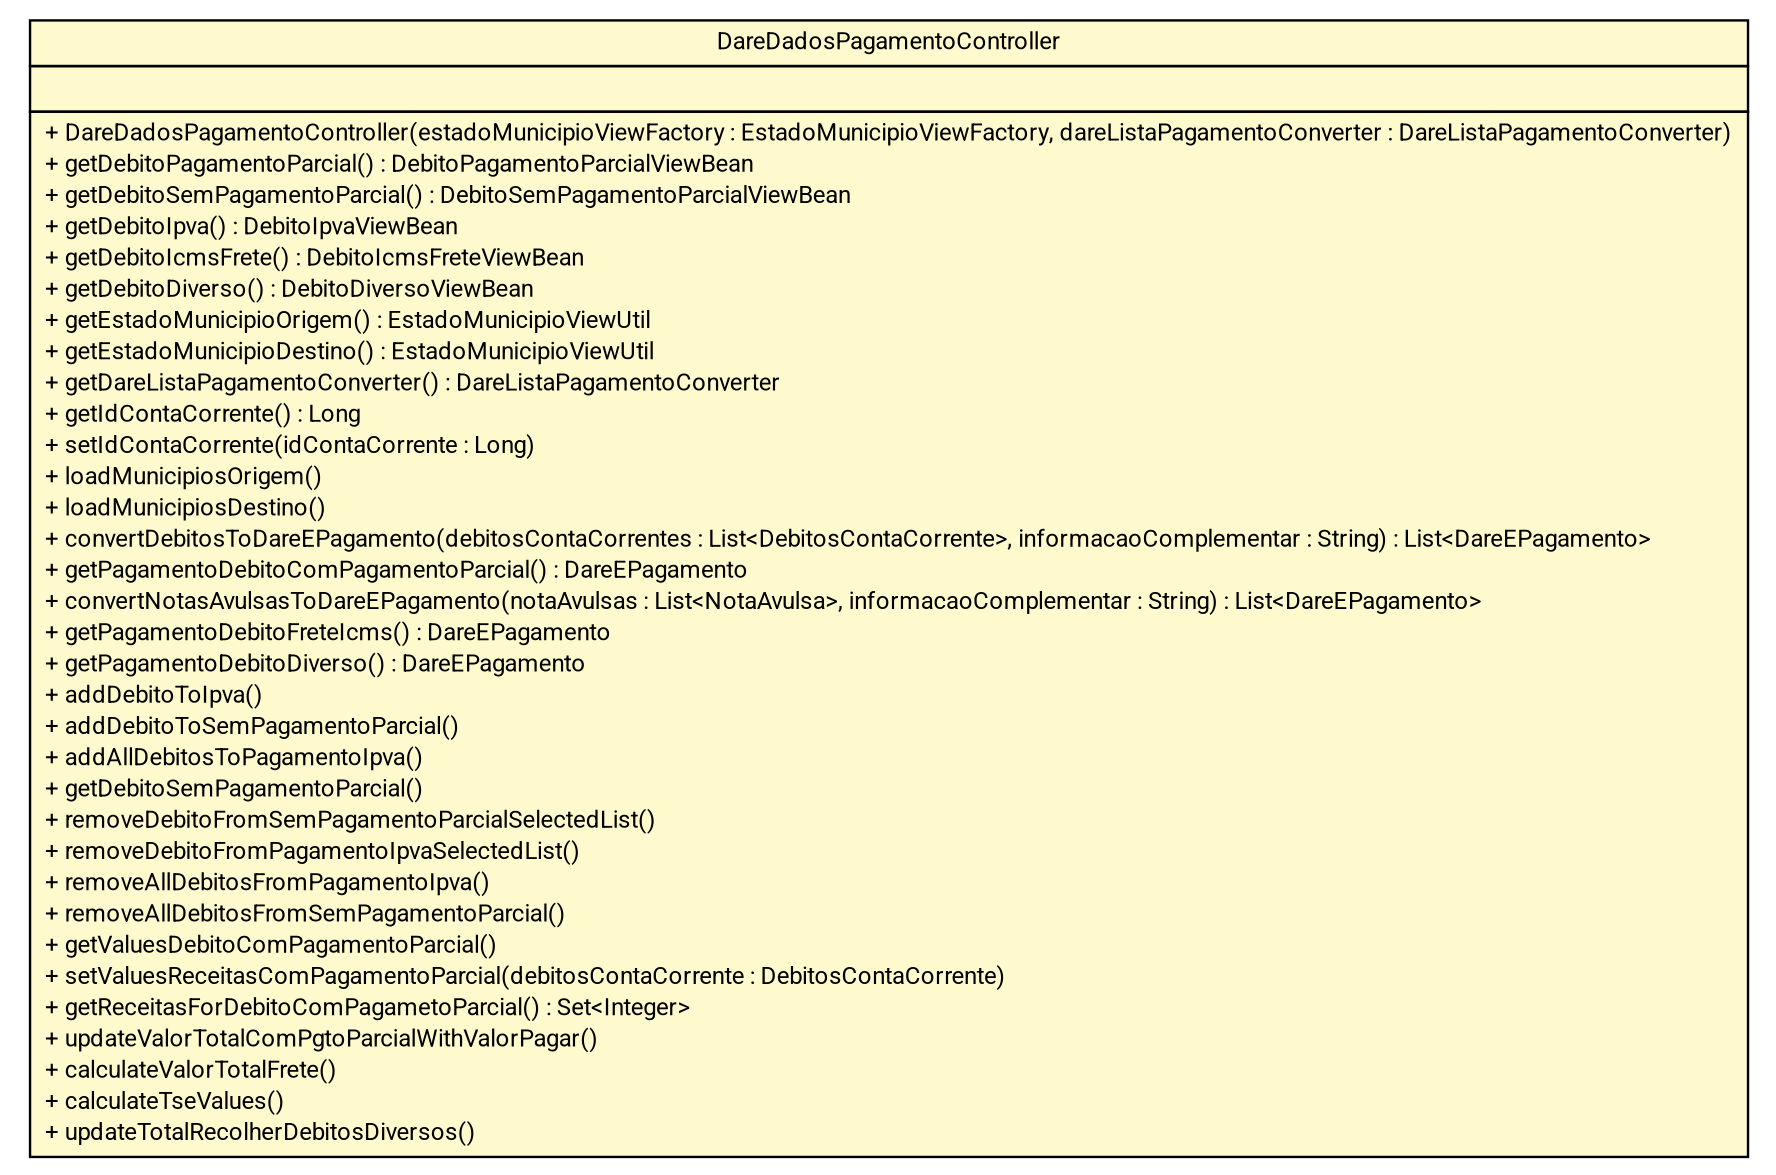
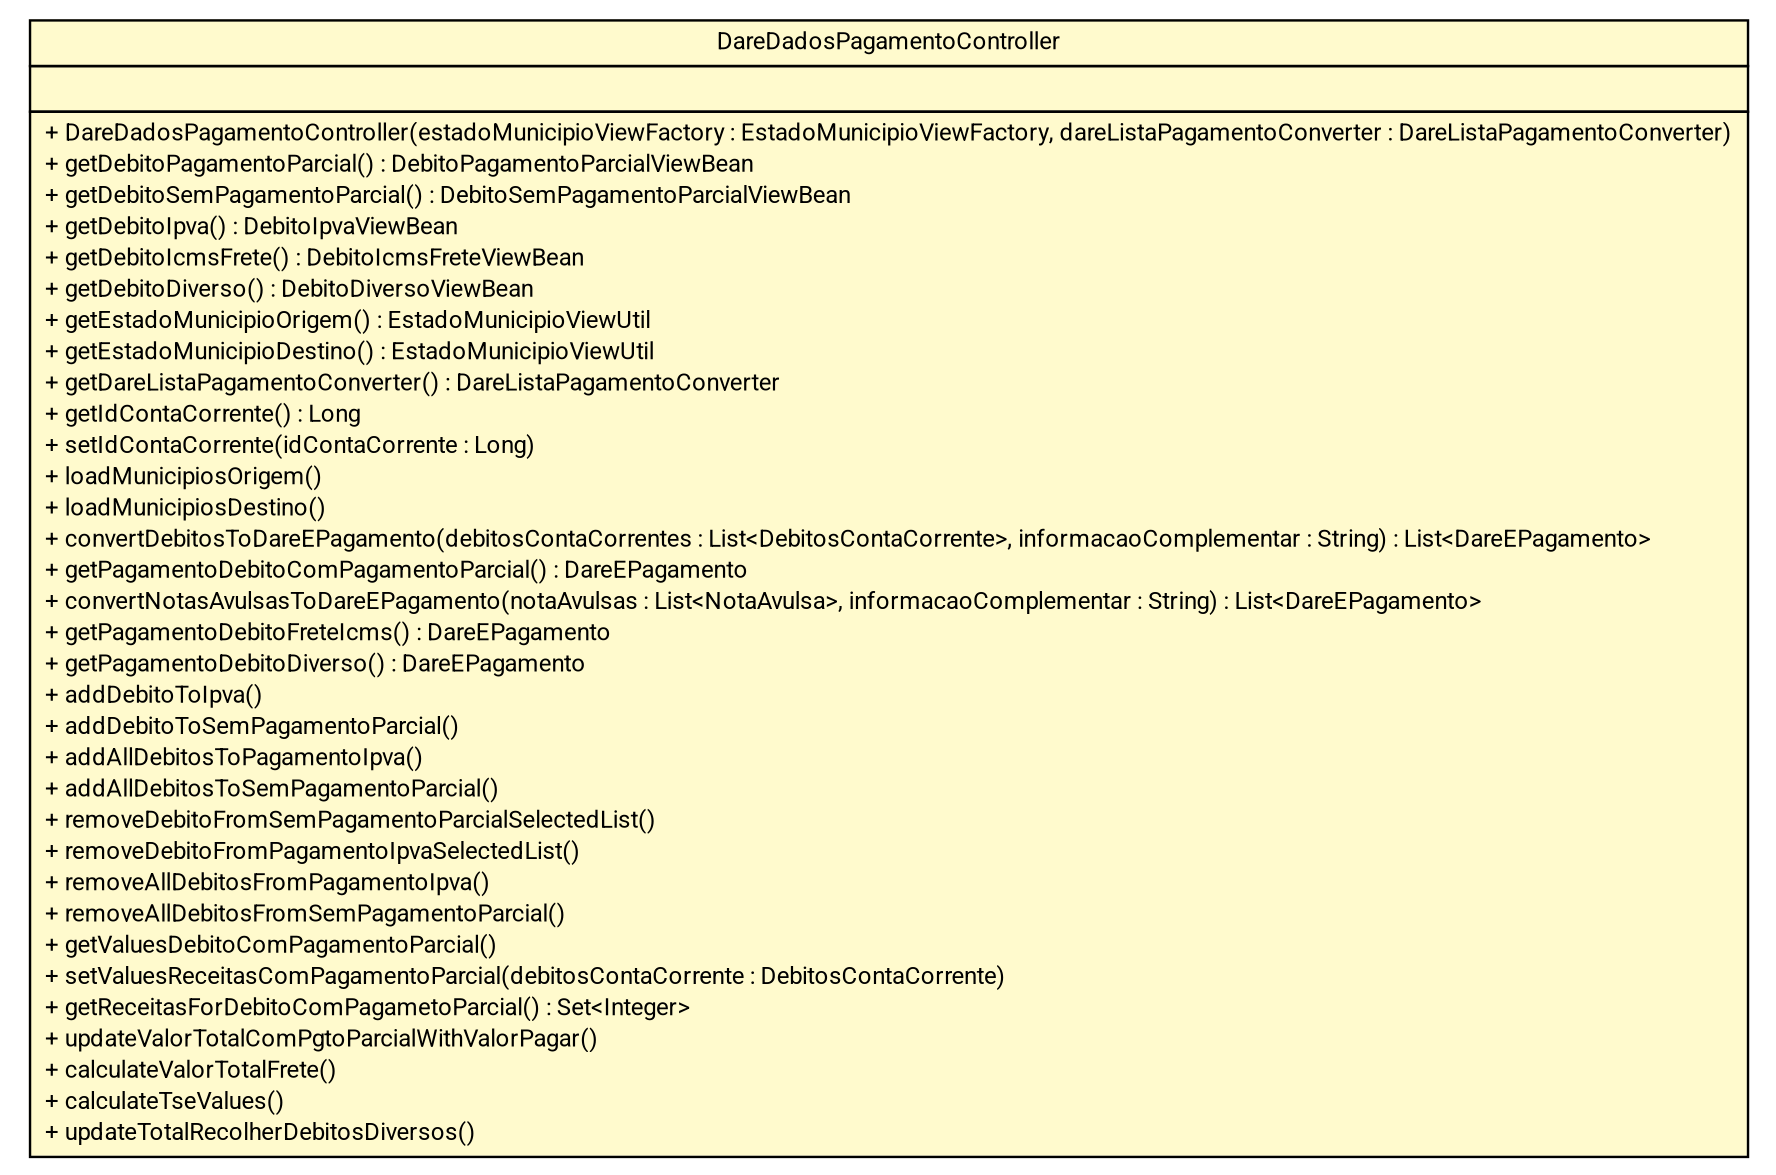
(235, 789) -> (273, 789)
